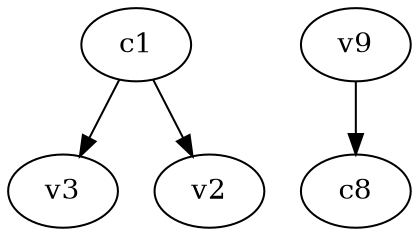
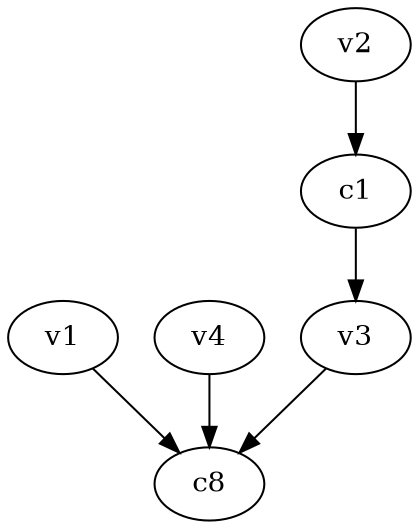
(356, 45) -> (209, 338)
(168, 109) -> (356, 108)
none -> (63, 338)
none -> (290, 403)
